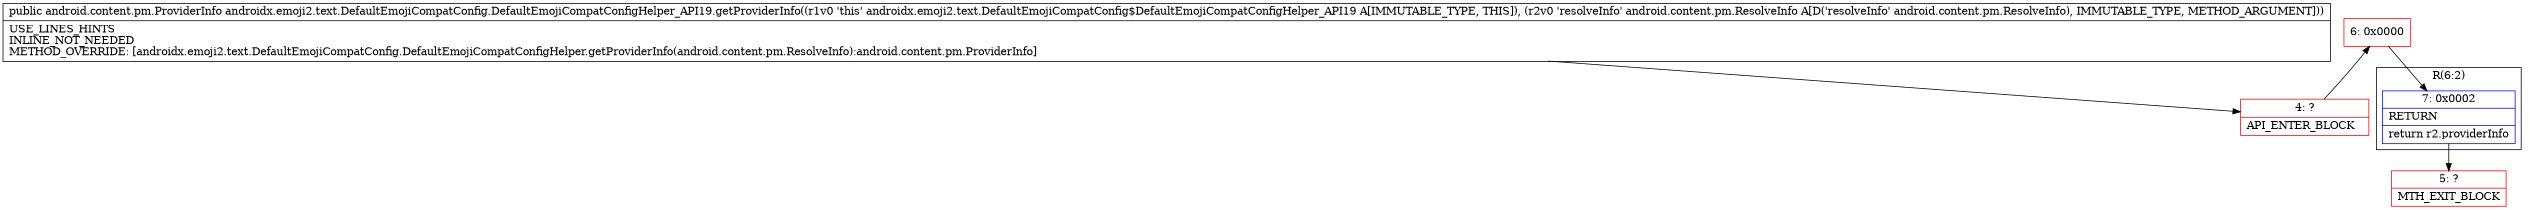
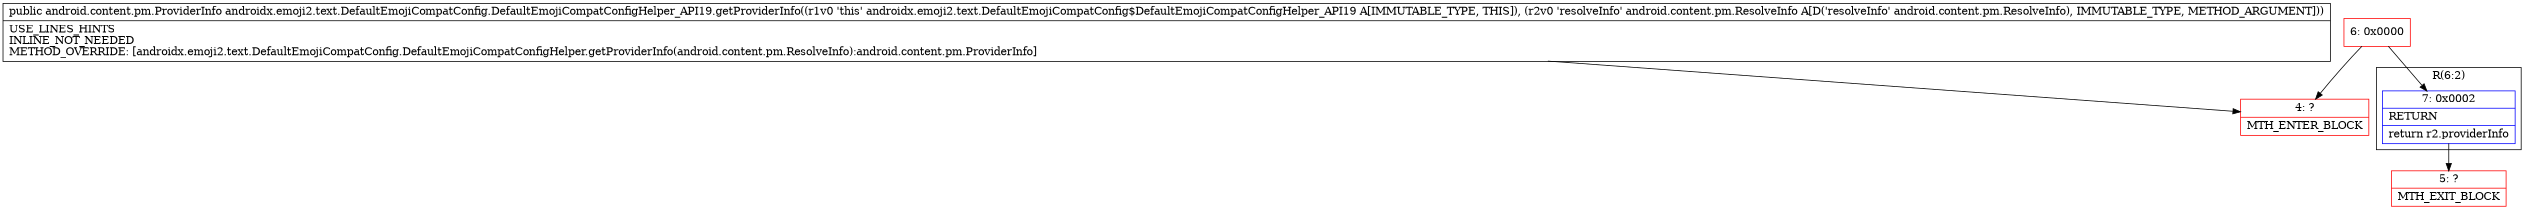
(2345, 76) -> (2341, 69)
(2301, 126) -> (2305, 126)
